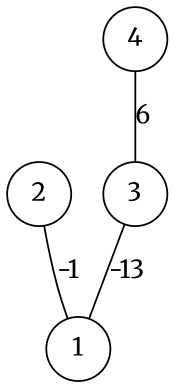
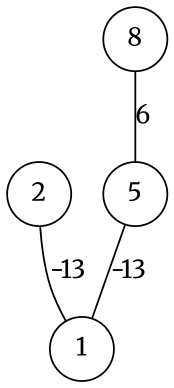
(135, 39) -> (135, 39)
(135, 194) -> (135, 194)
(69, 272) -> (69, 272)
